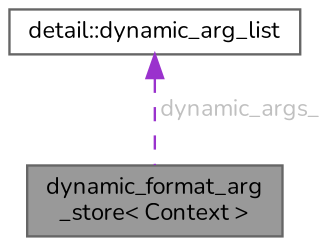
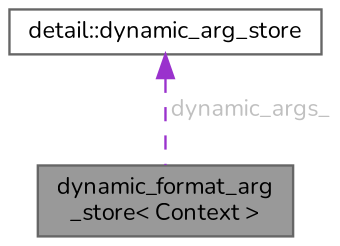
(155, 32) -> (165, 32)
